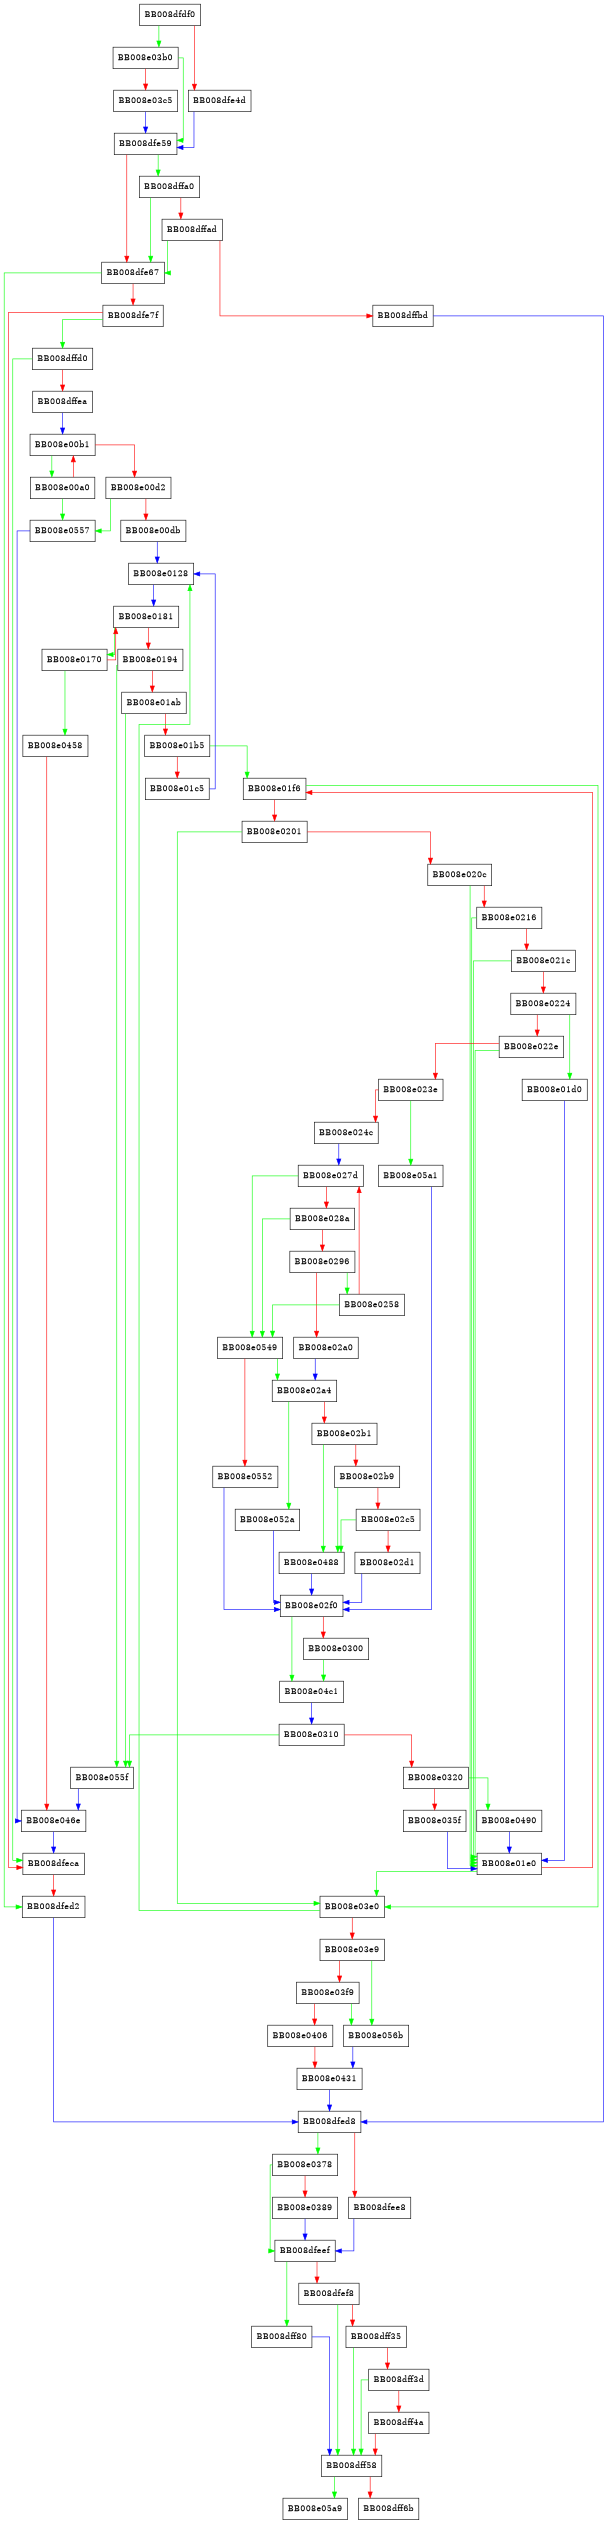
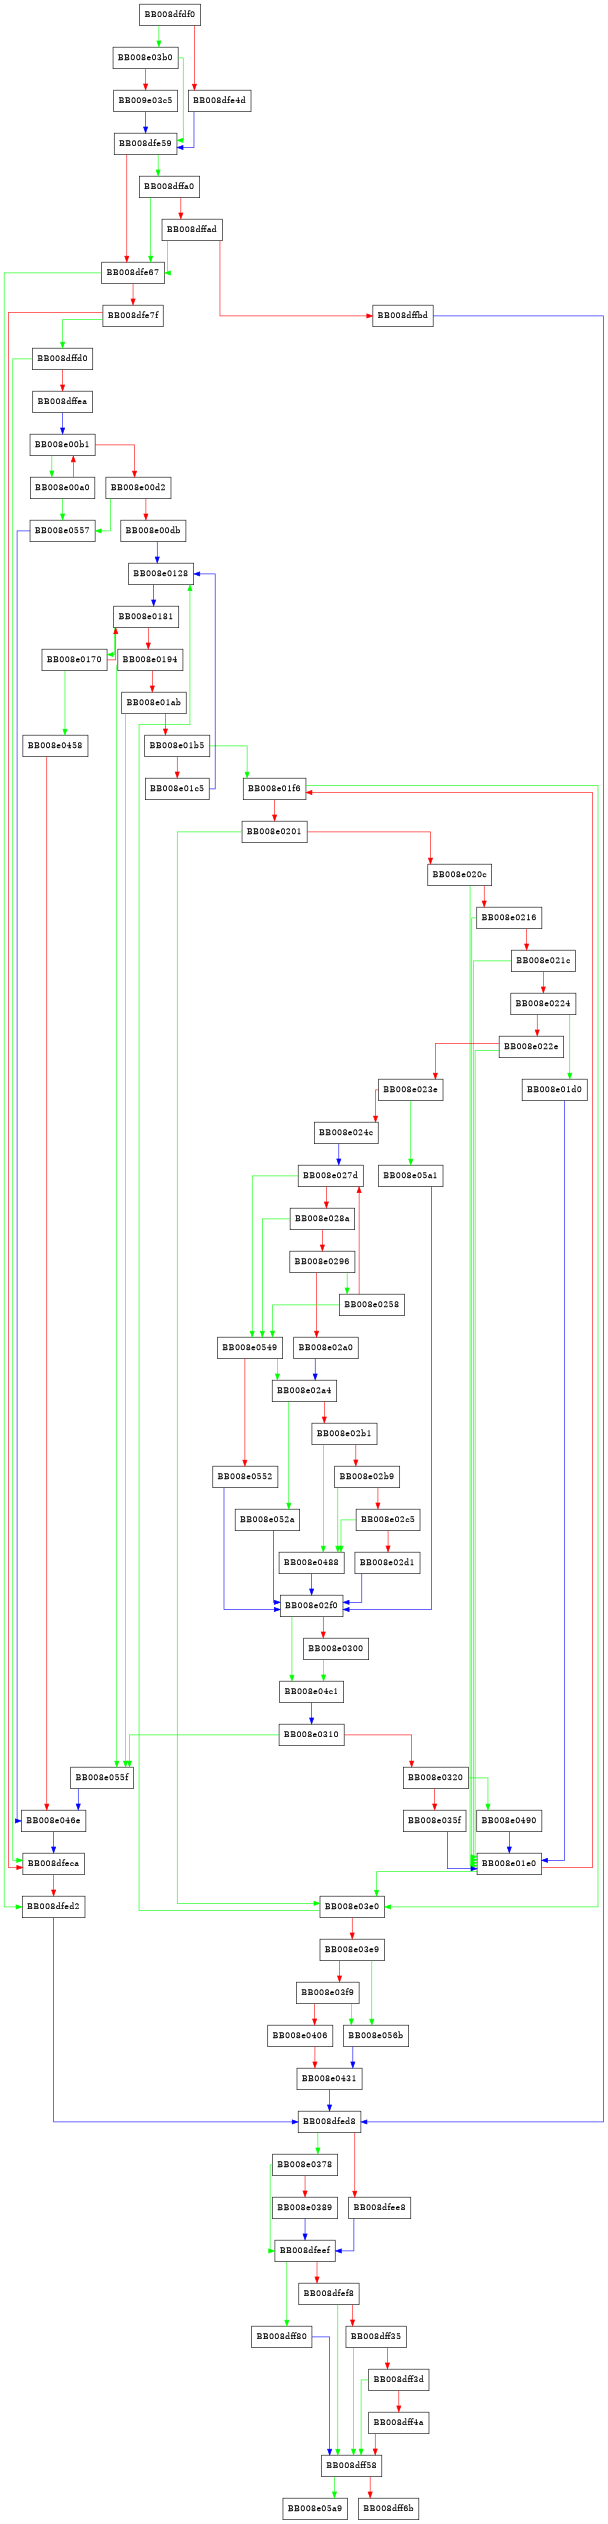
(146, 101) -> (146, 101)
